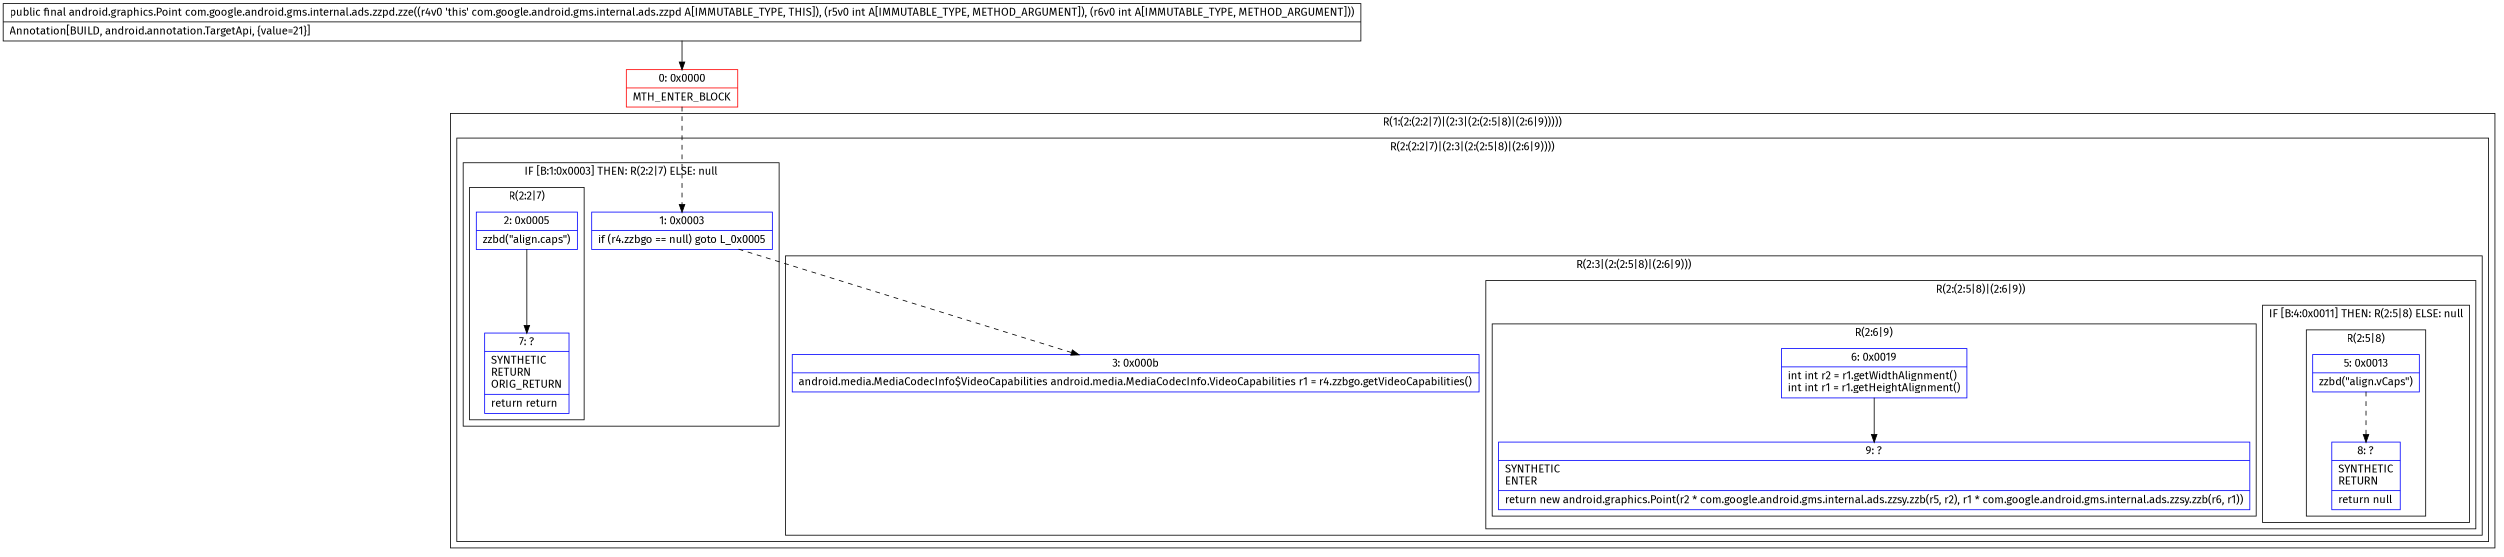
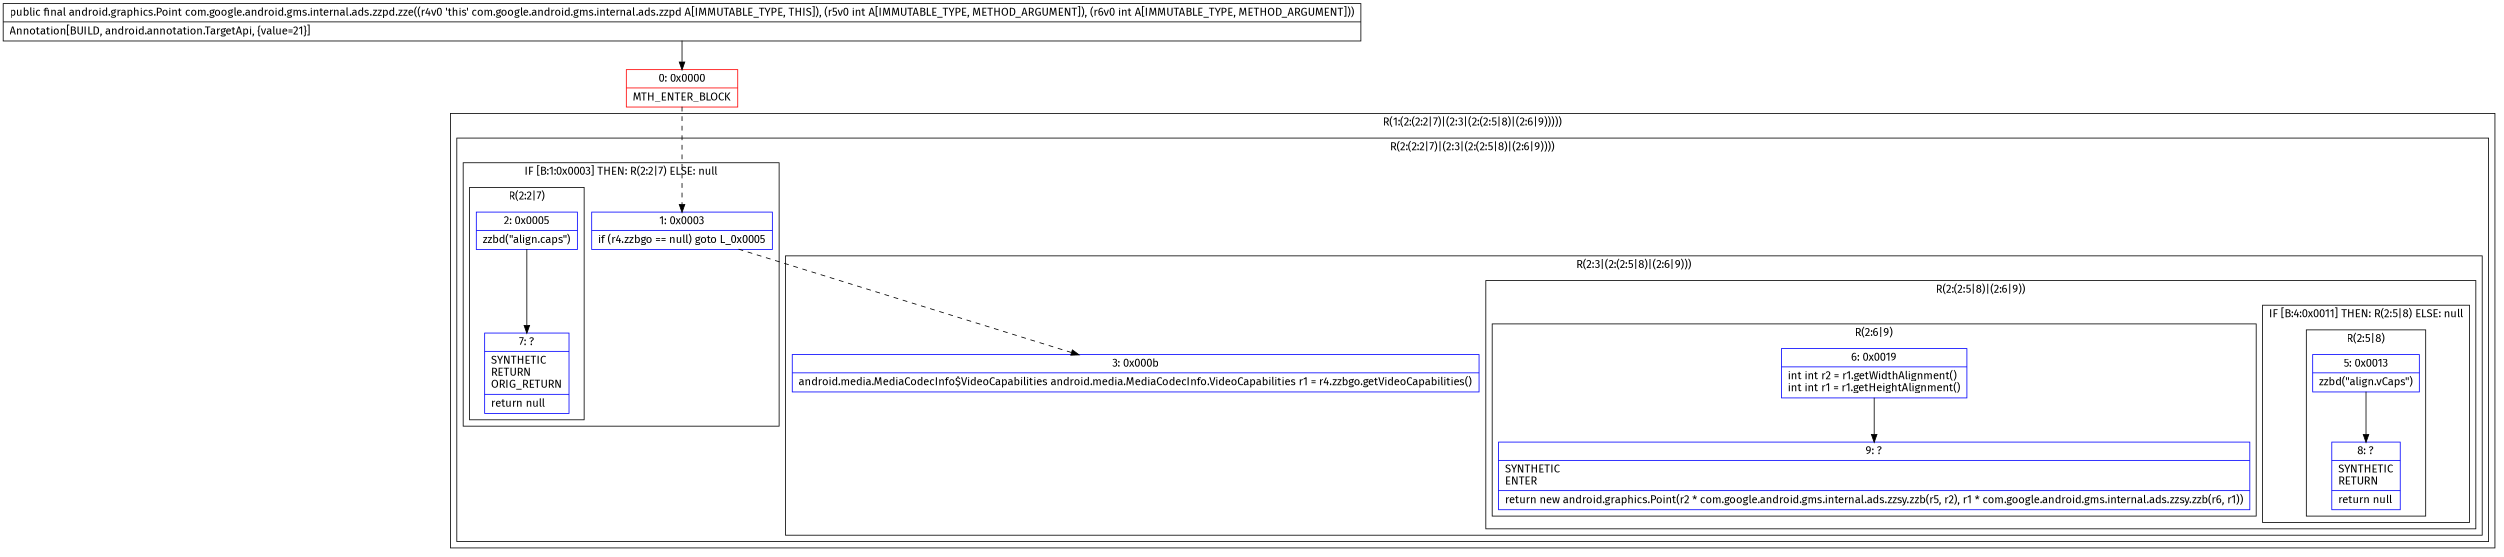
(524, 403) -> (518, 403)
(2366, 413) -> (2366, 413)
